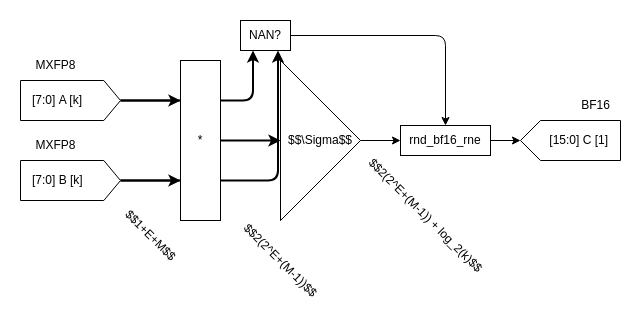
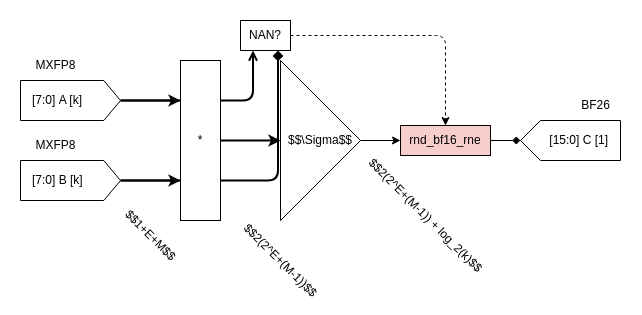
(405, 36) -> (405, 36)
(253, 61) -> (253, 59)
(278, 61) -> (278, 61)
(596, 106) -> (596, 106)
(446, 141) -> (446, 141)
(512, 141) -> (512, 141)
